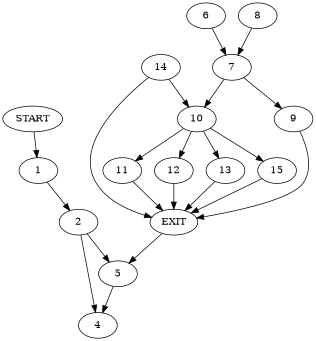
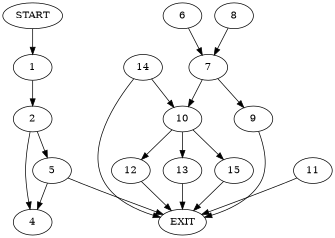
(163, 143) -> none
(148, 246) -> (105, 193)
